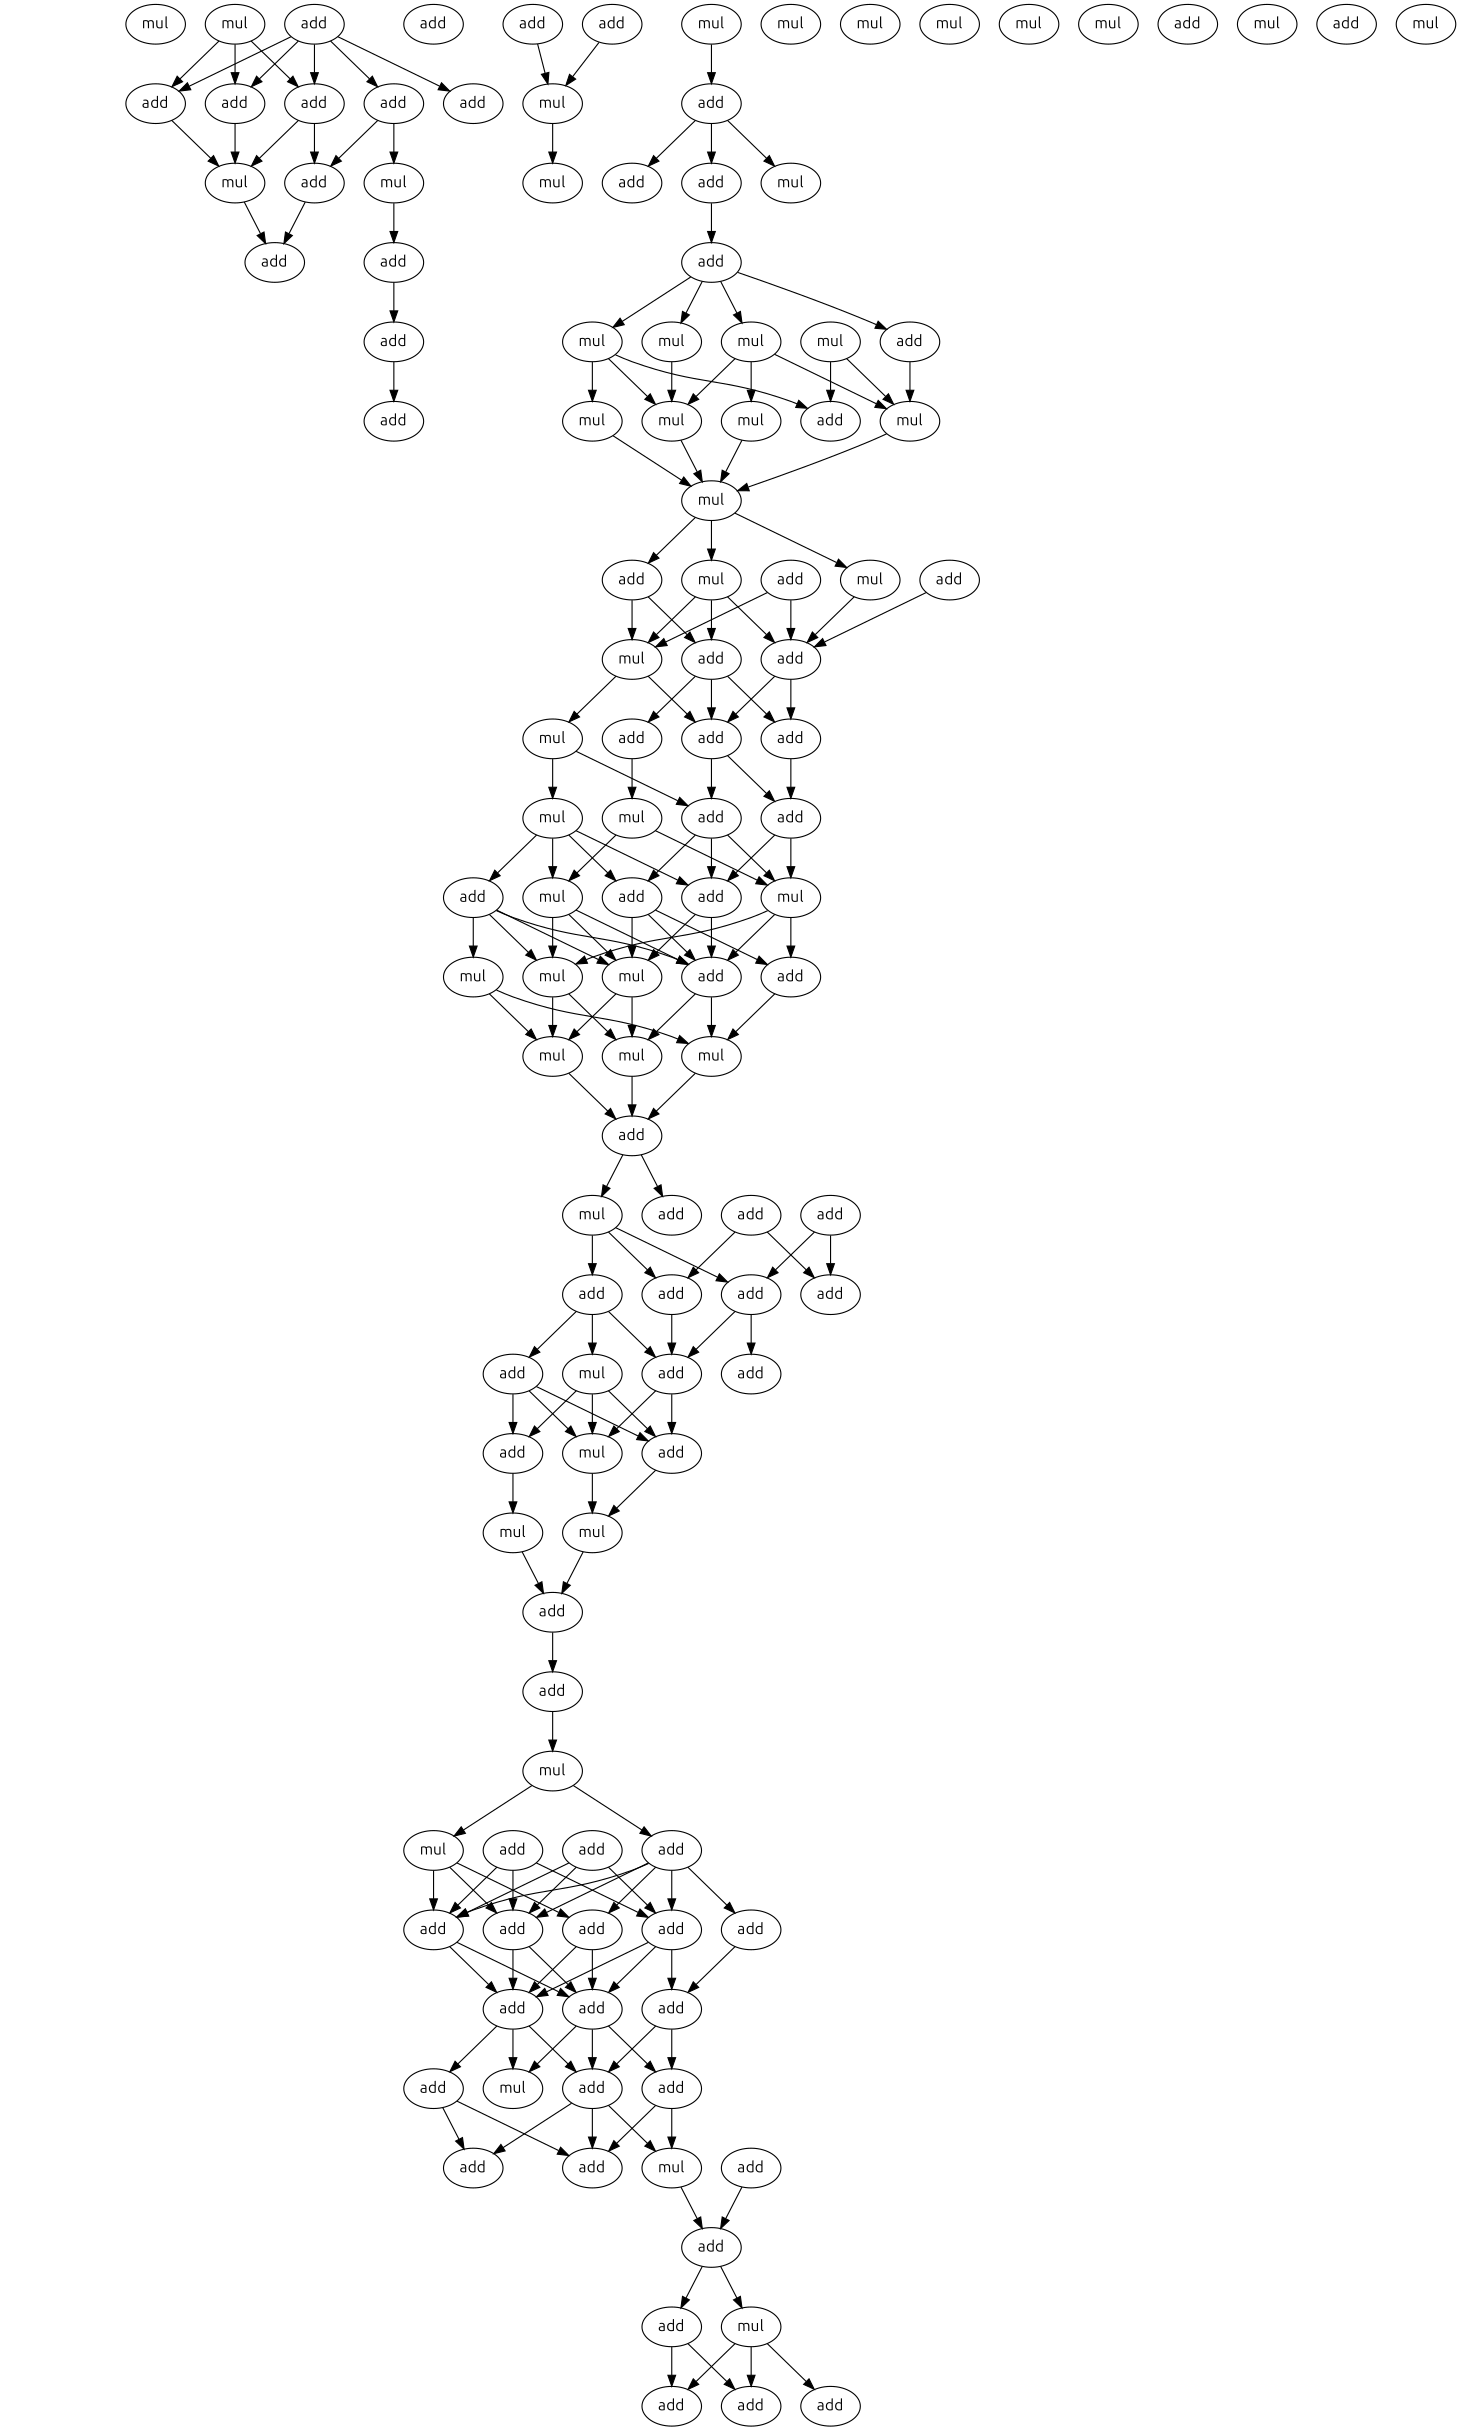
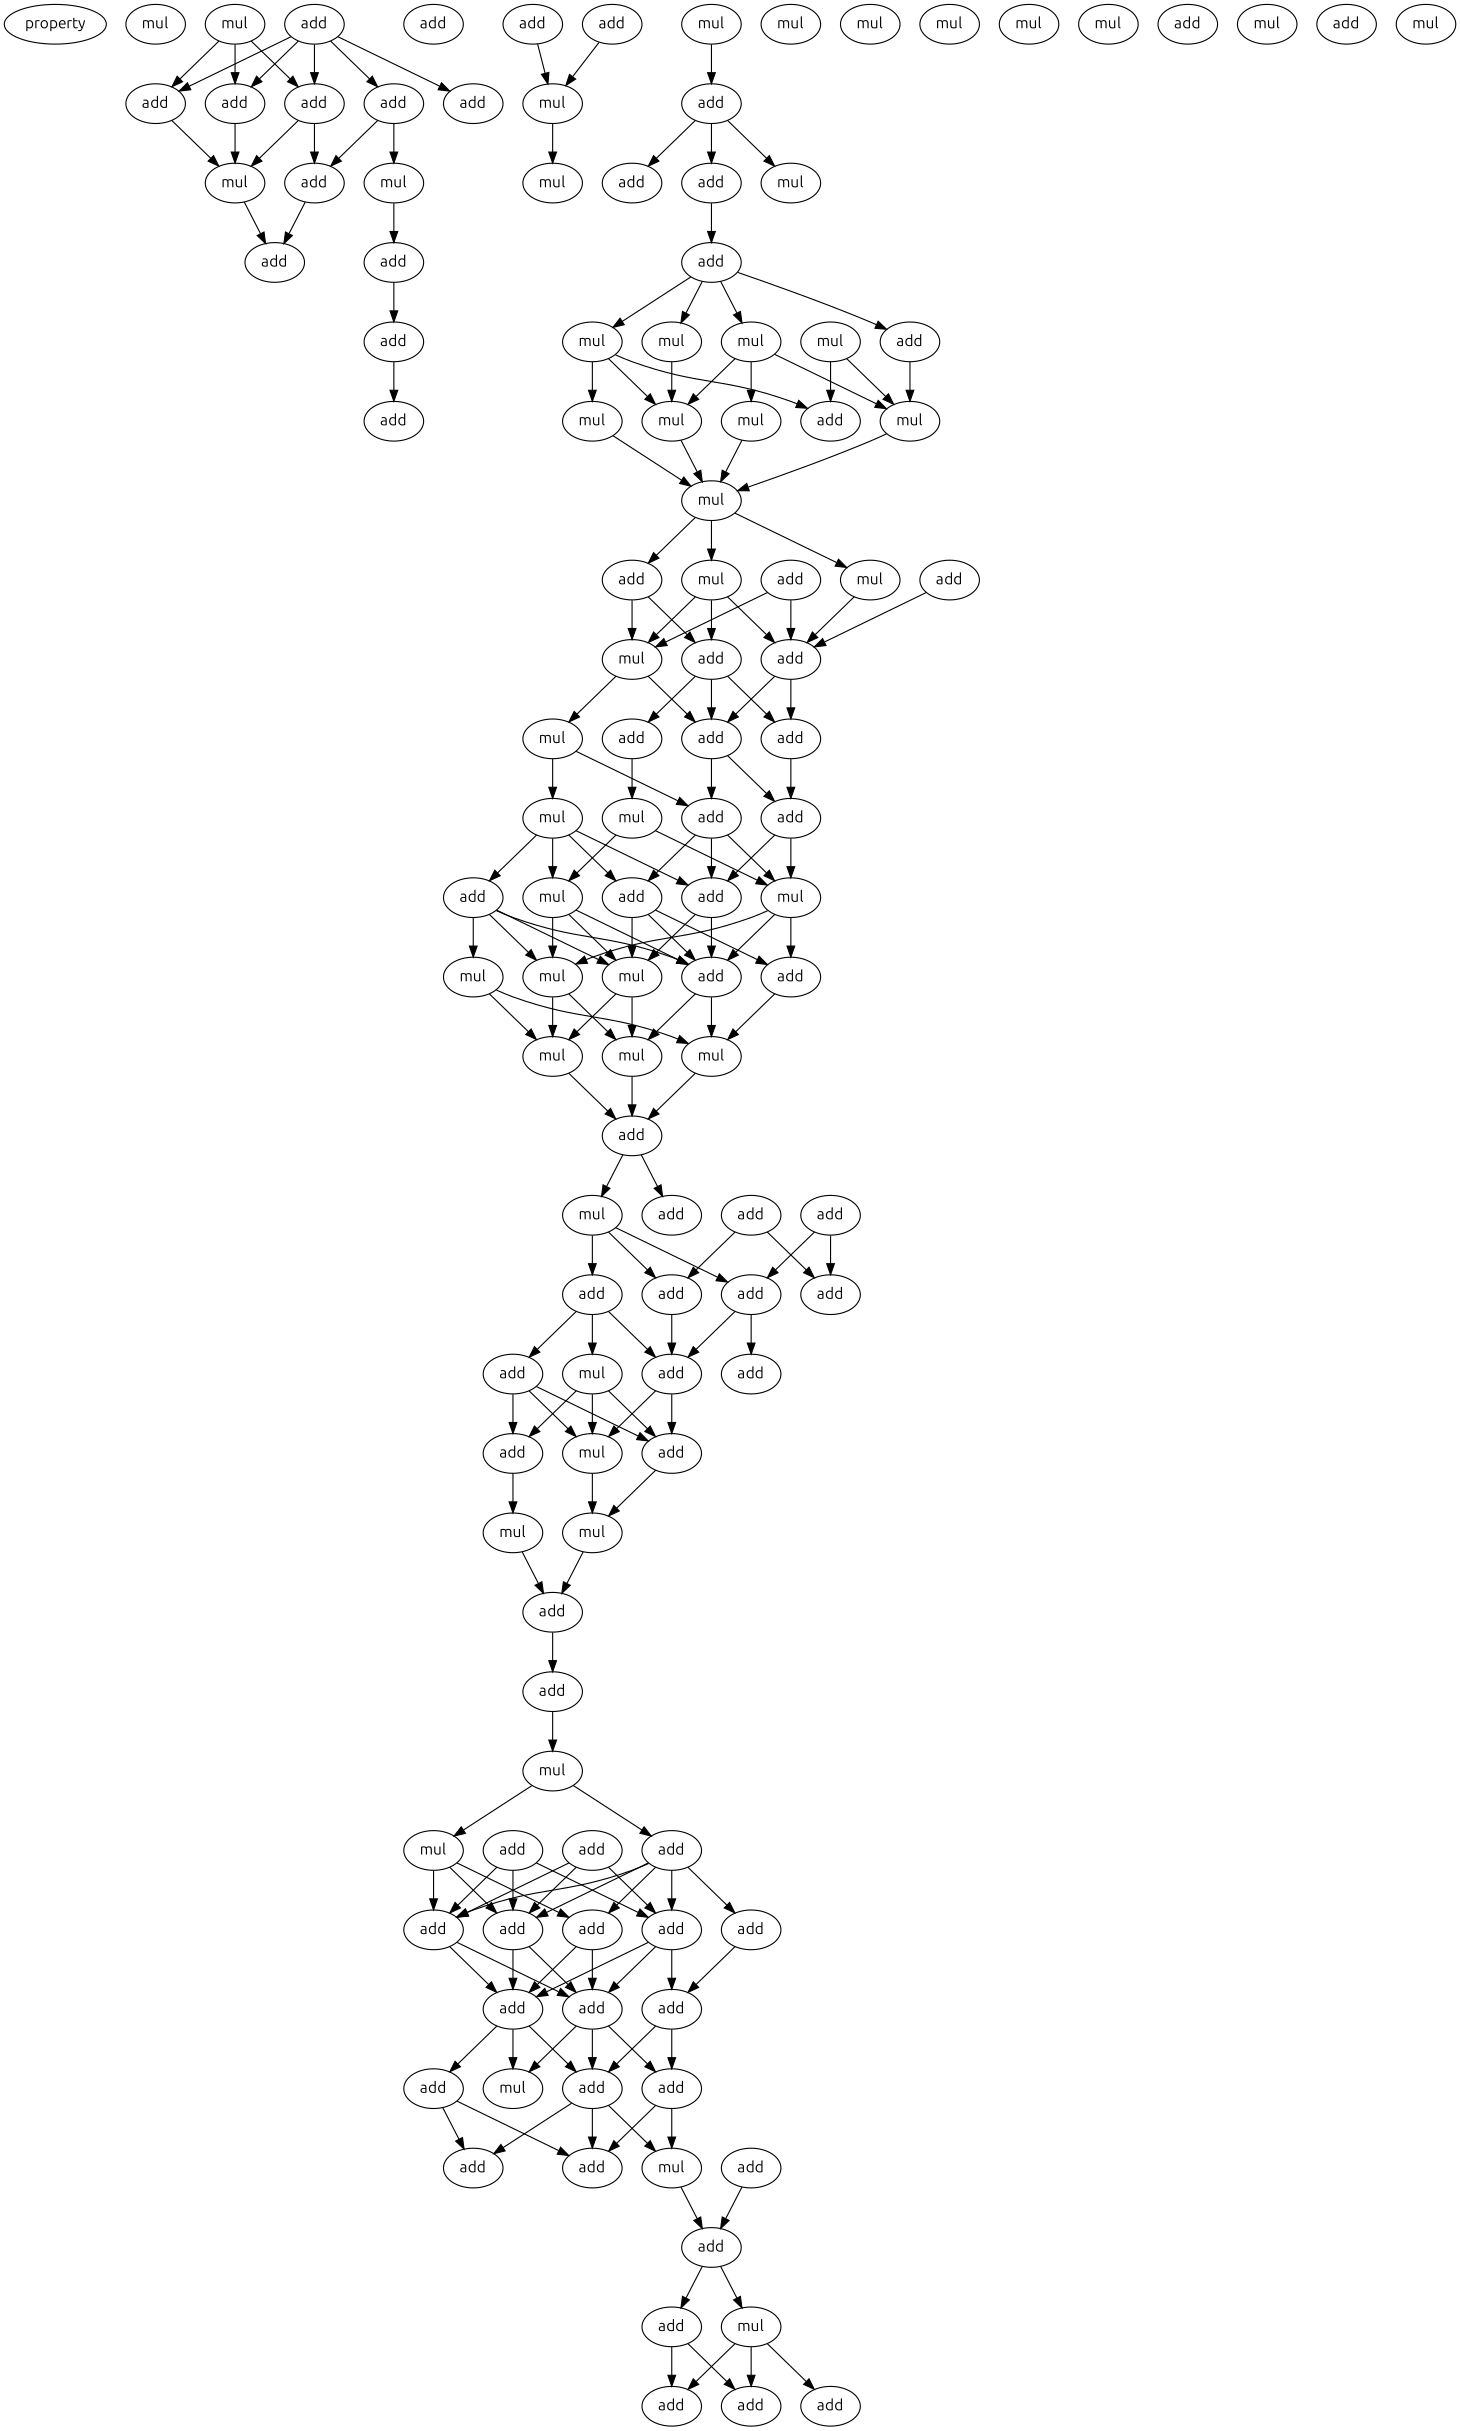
none -> (55, 24)
